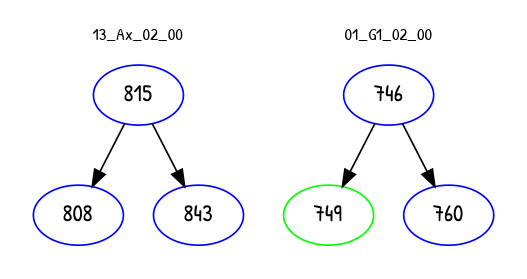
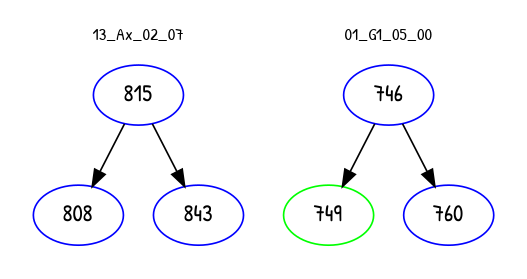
(138, 36) -> (138, 36)
(389, 36) -> (389, 36)
